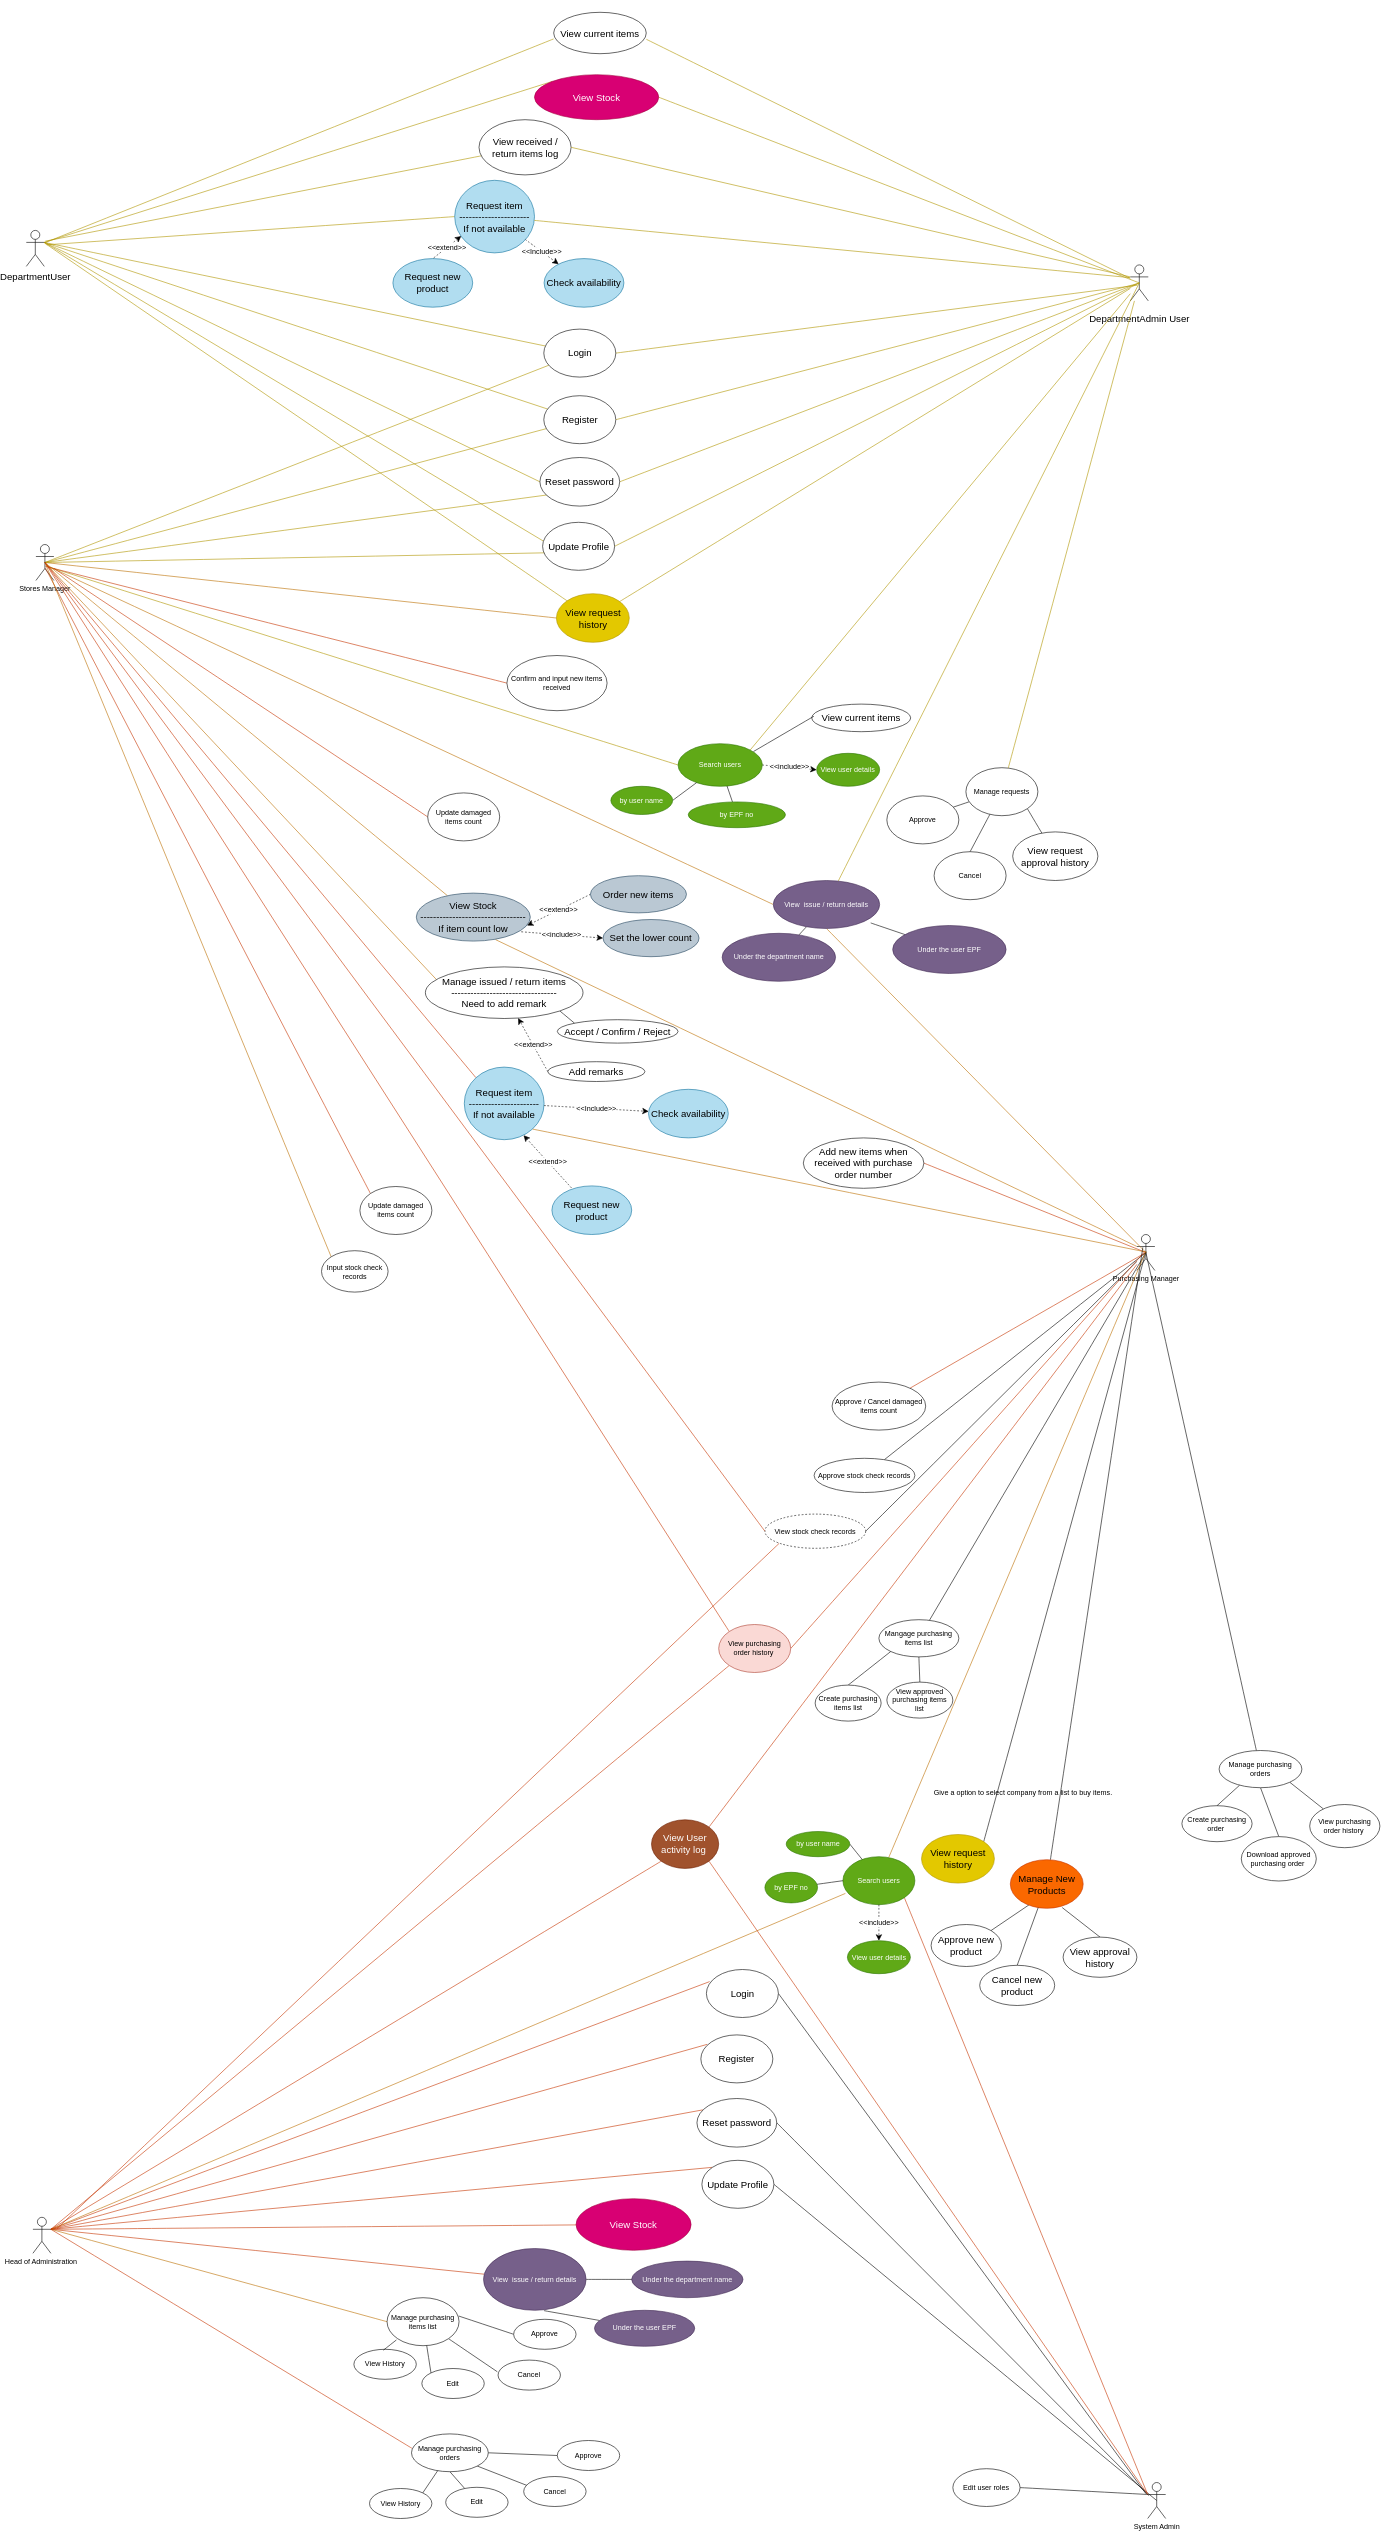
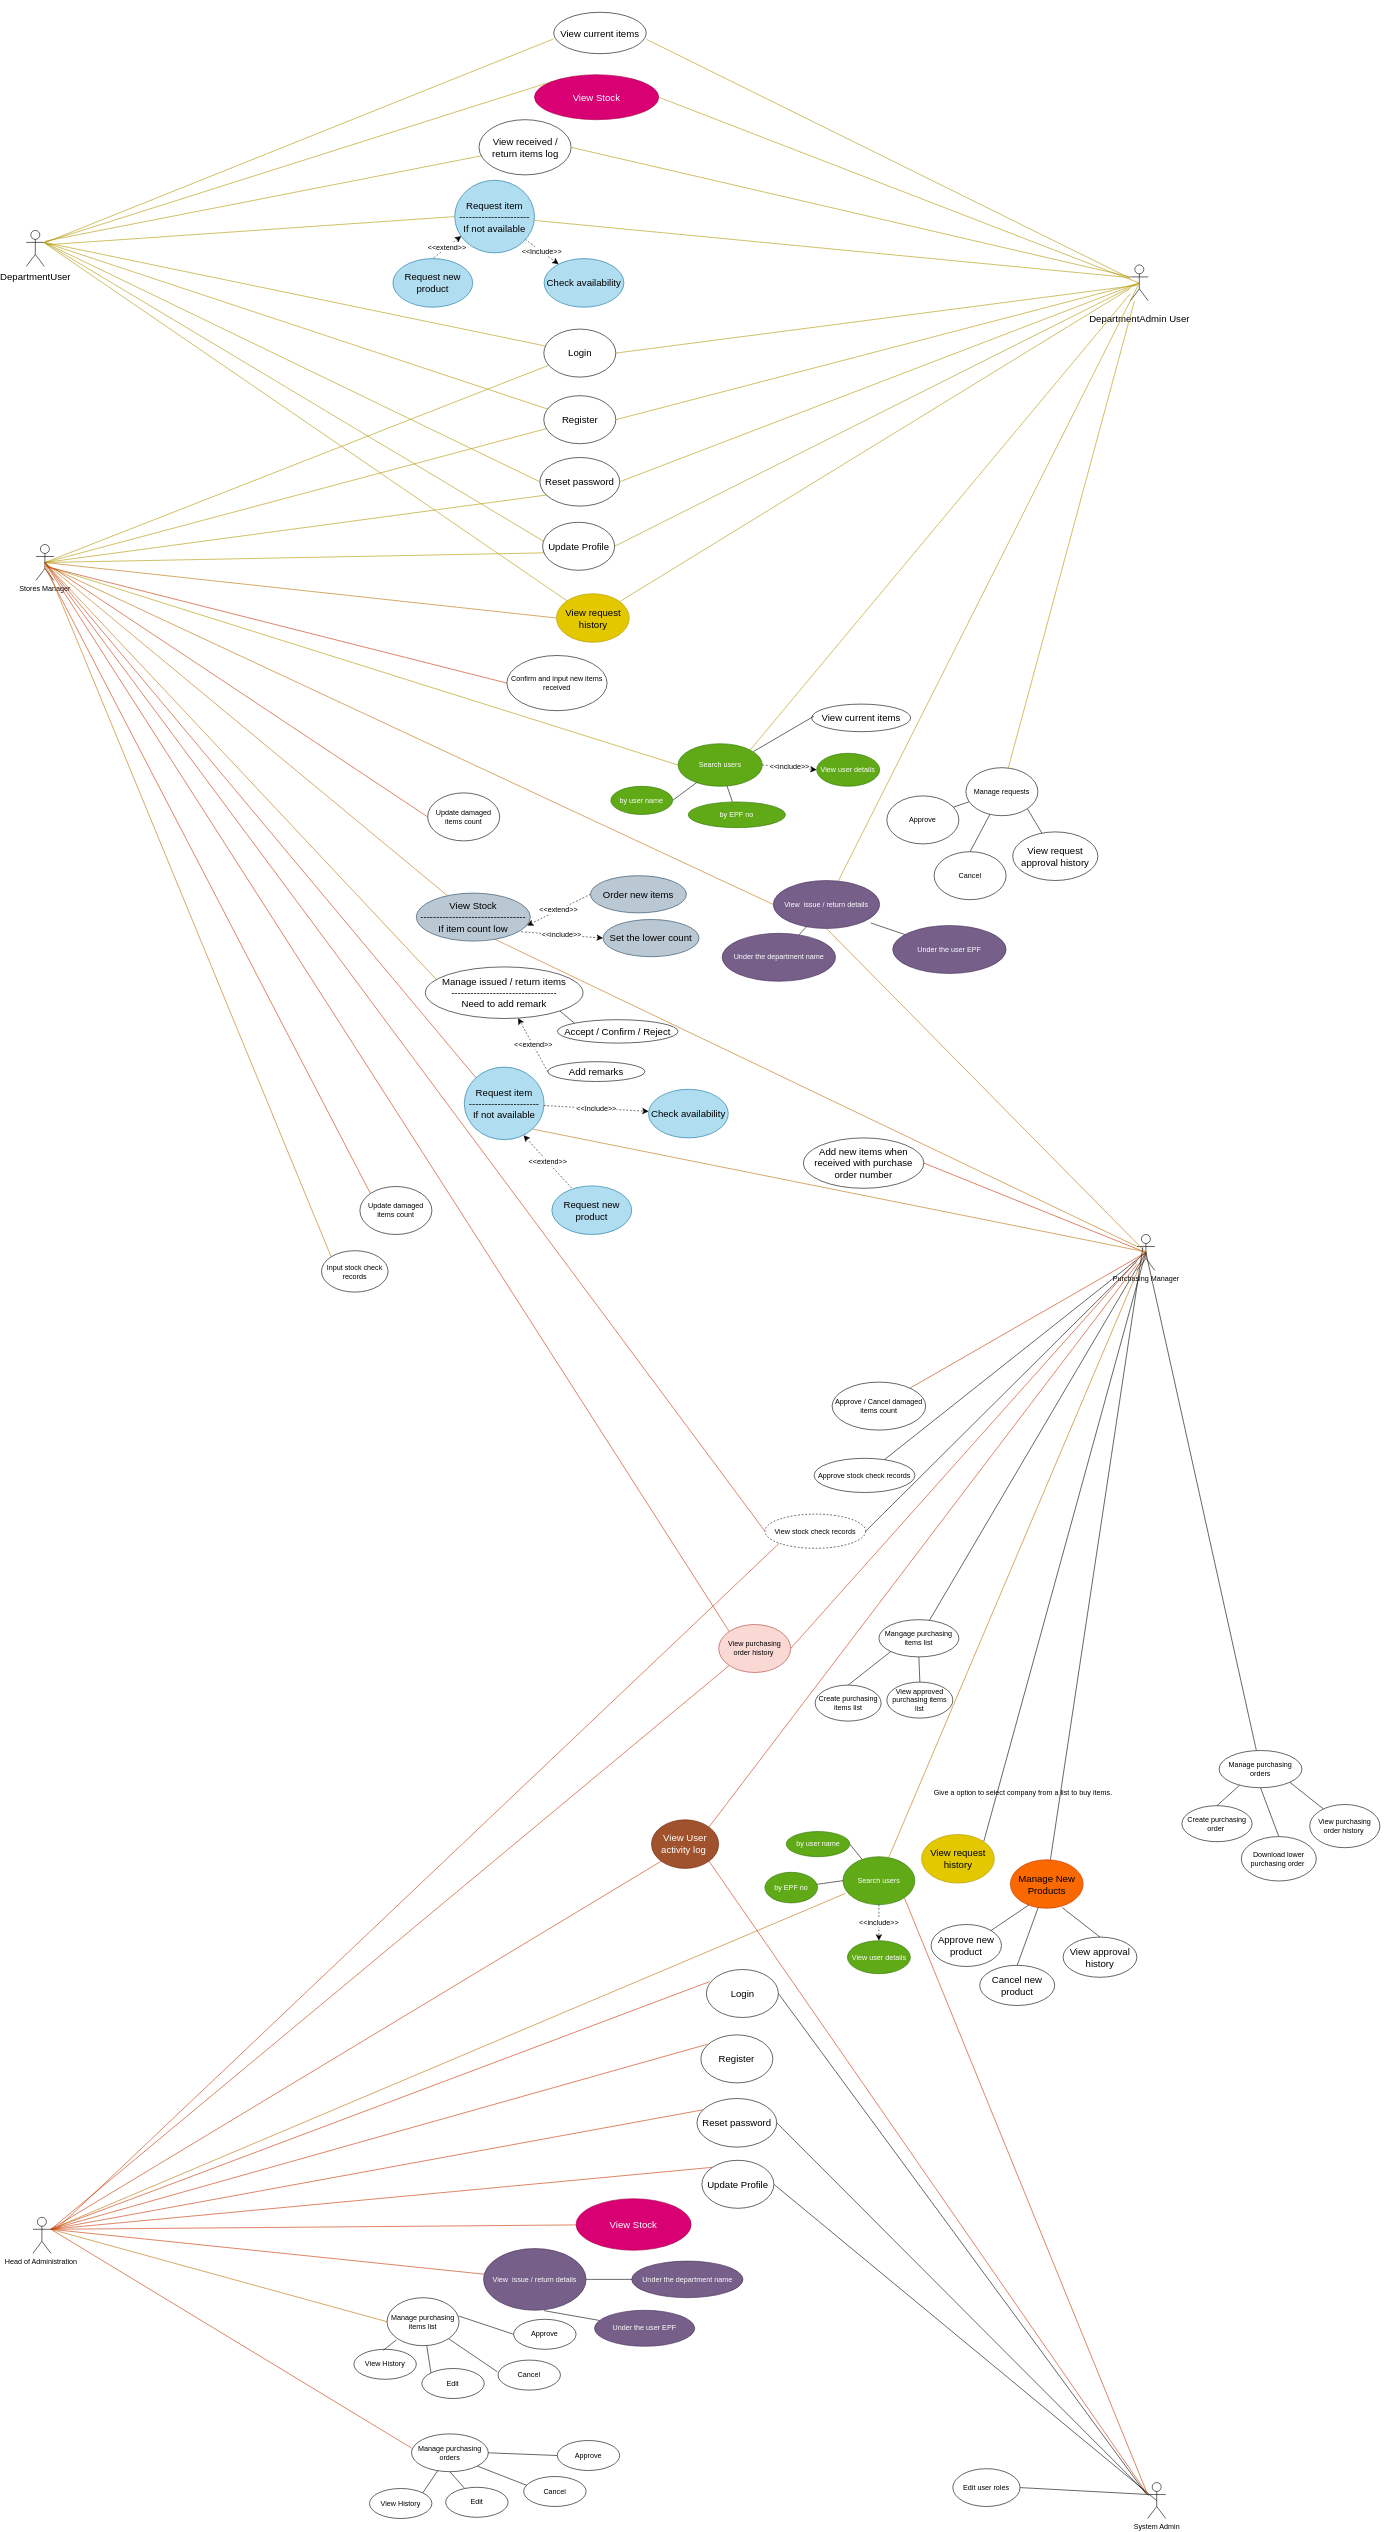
(1279, 1859) -> (1279, 1859)
